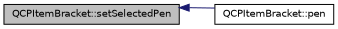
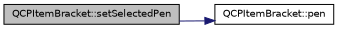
(202, 8) -> (192, 21)
